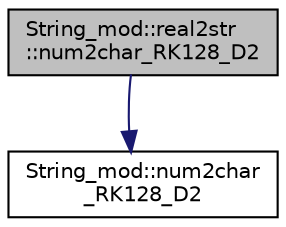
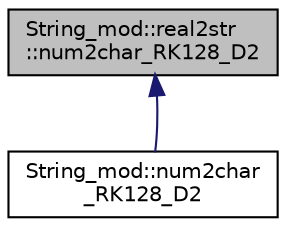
(129, 103) -> (157, 124)
